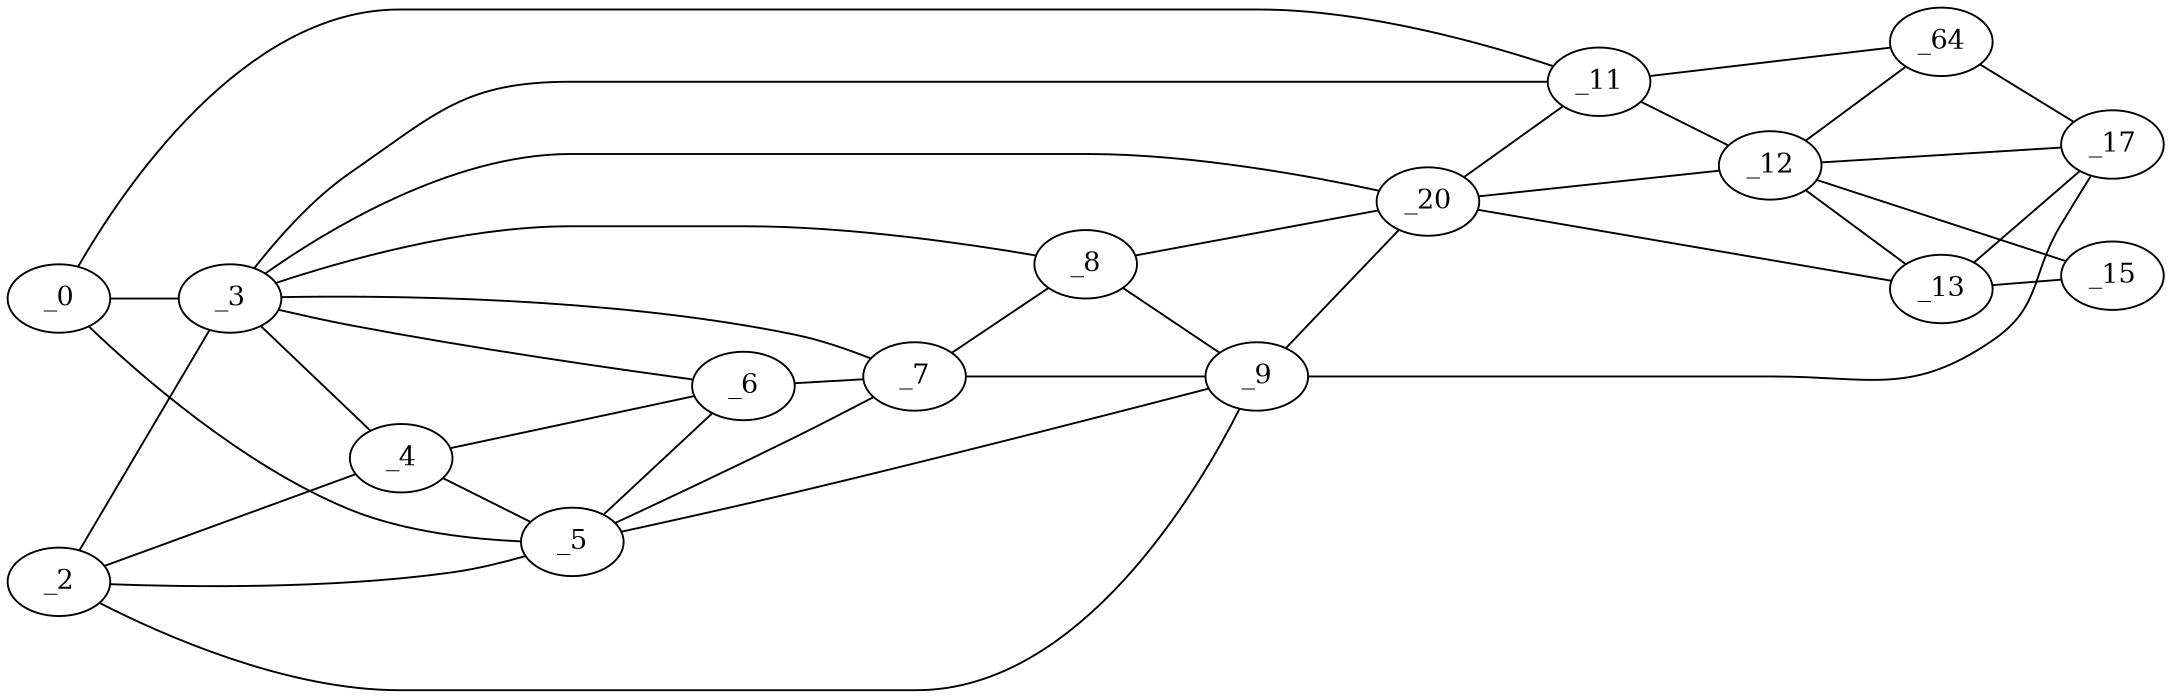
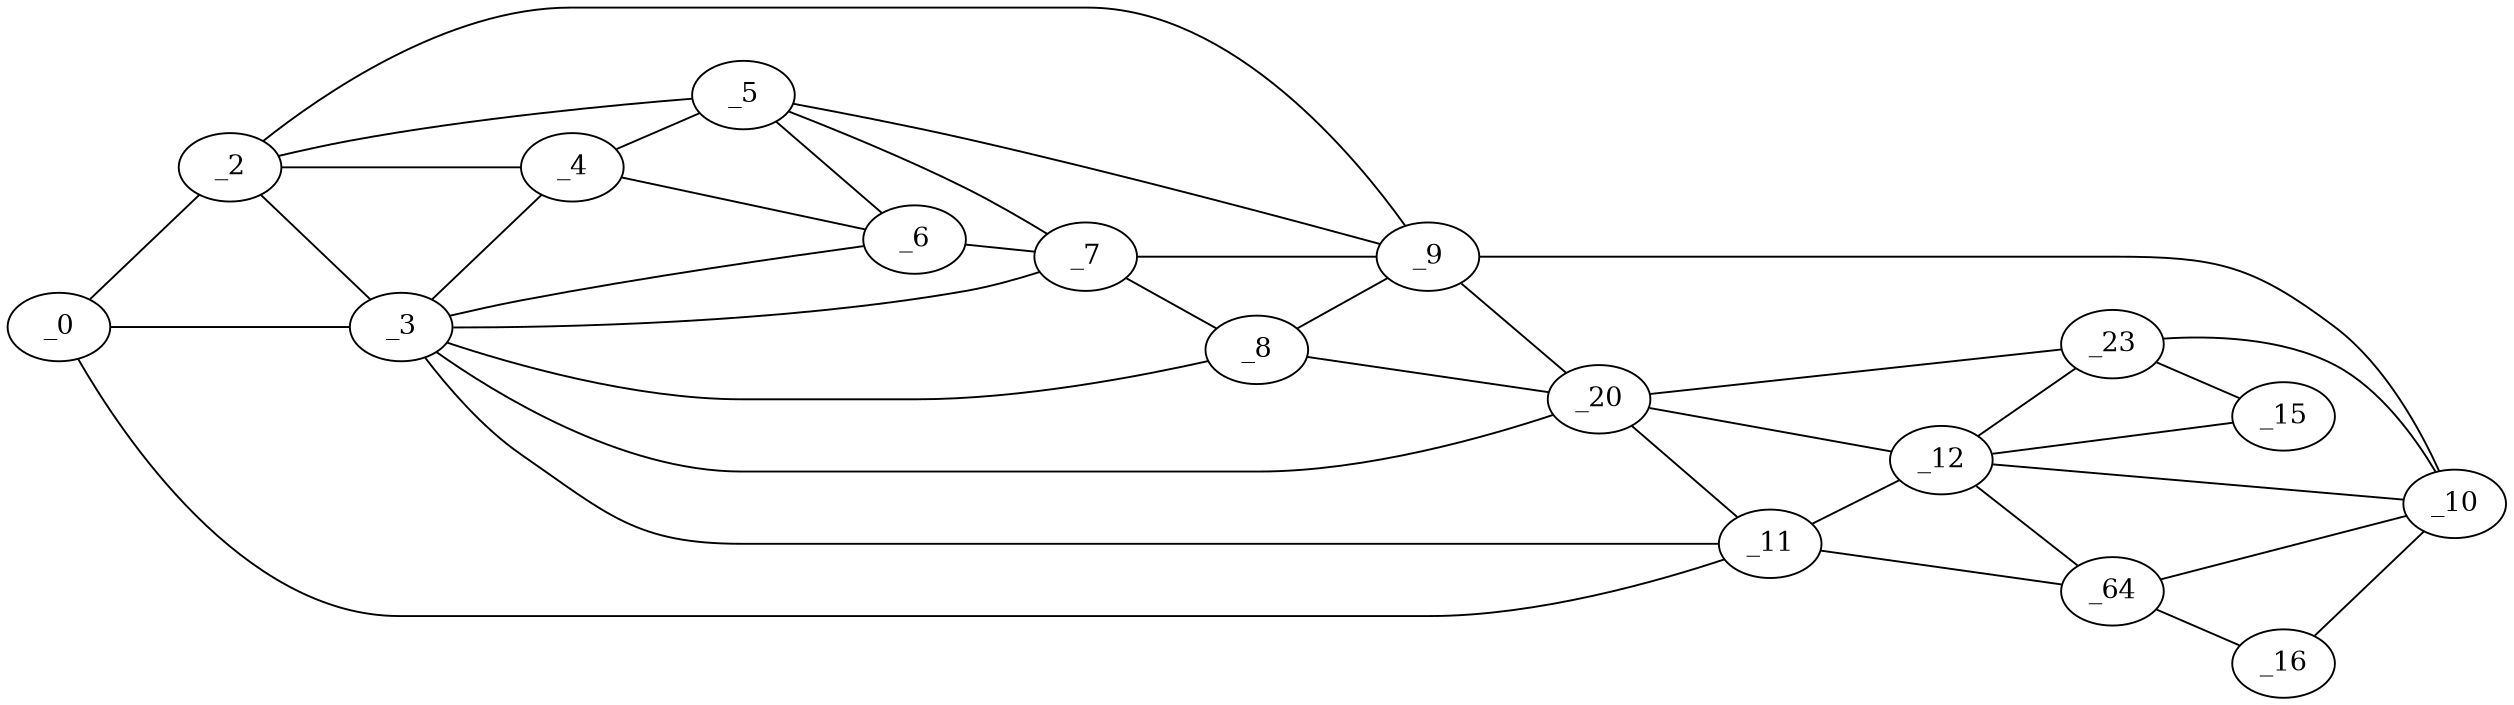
(2112, 145) -> (2455, 504)
(1941, 289) -> (2112, 344)
(285, 477) -> (145, 247)
none -> (2284, 664)
